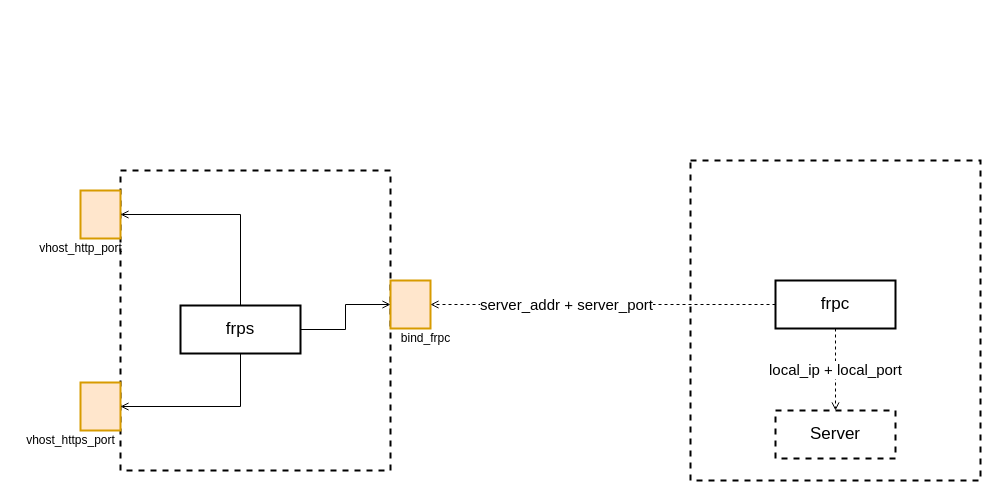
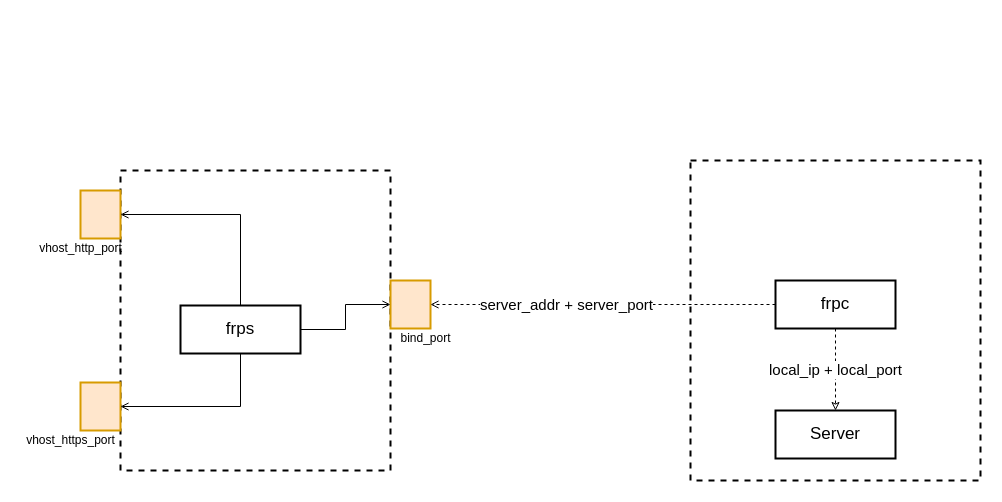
(426, 339) -> (426, 339)
(836, 404) -> (836, 402)
(836, 435) -> (836, 435)
